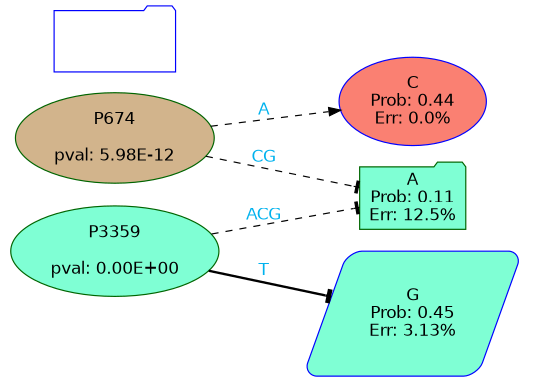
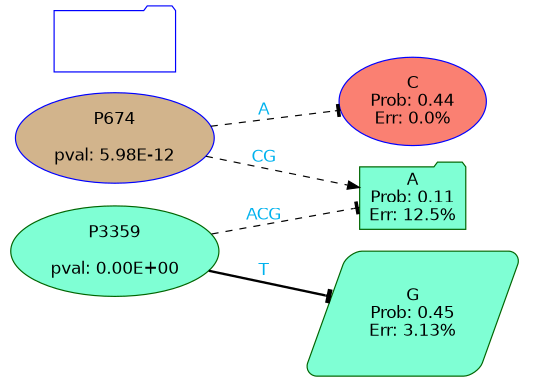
(270, 119) -> (273, 119)
(115, 138) -> (115, 138)
(280, 171) -> (277, 171)
(413, 314) -> (413, 314)
